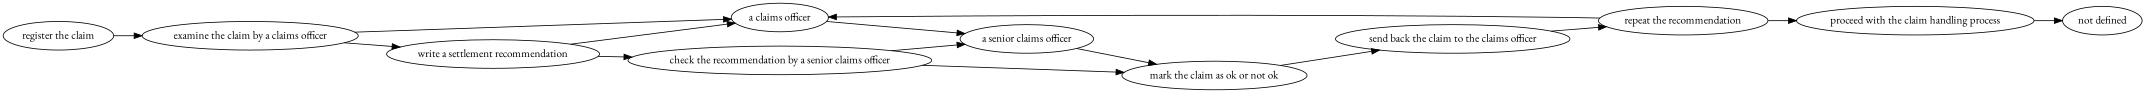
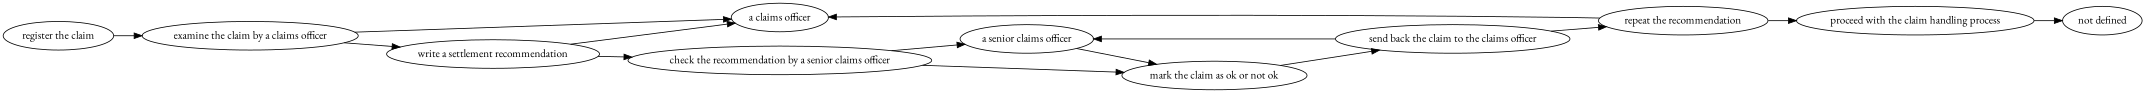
(892, 27) -> (1219, 39)
